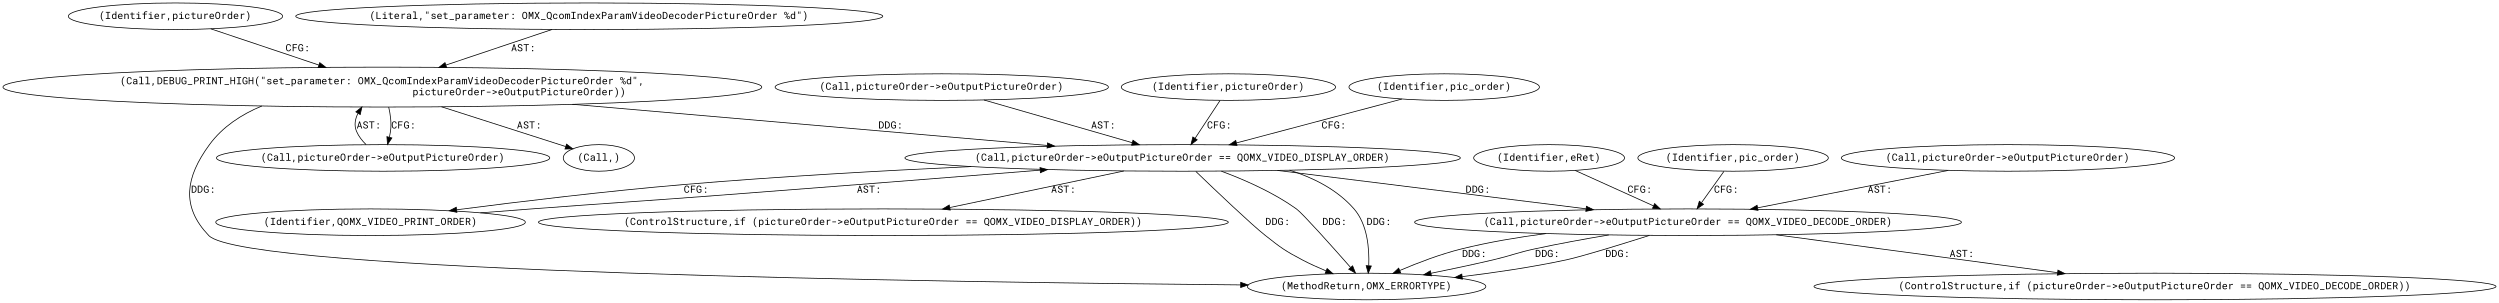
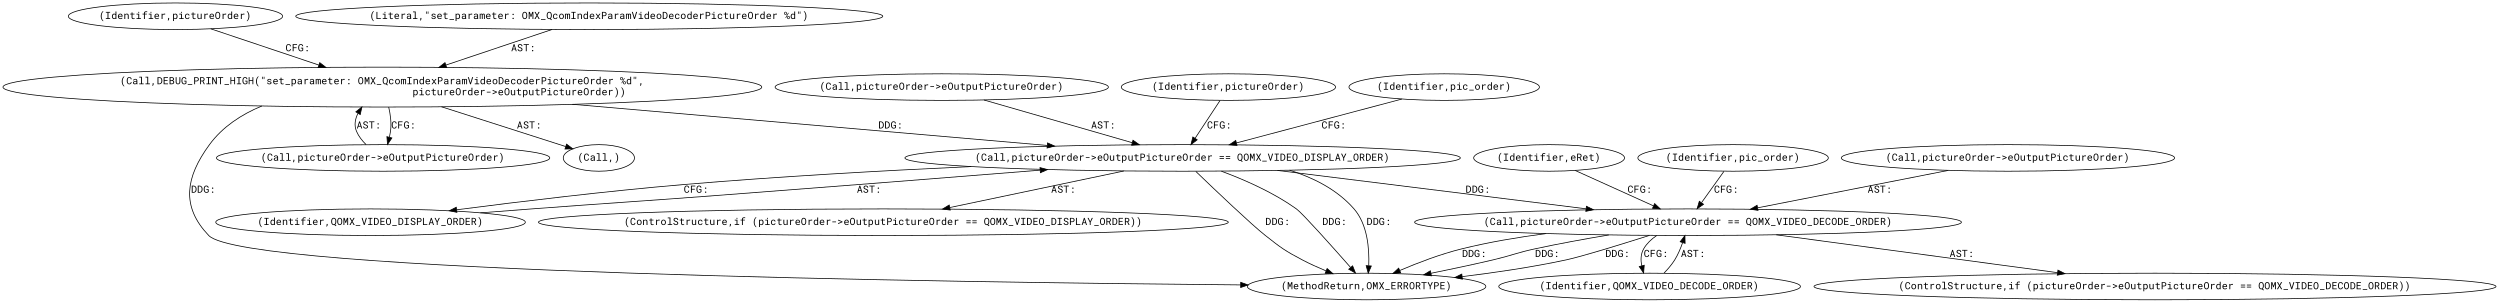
(371, 222) -> (371, 222)
none -> (1650, 286)
